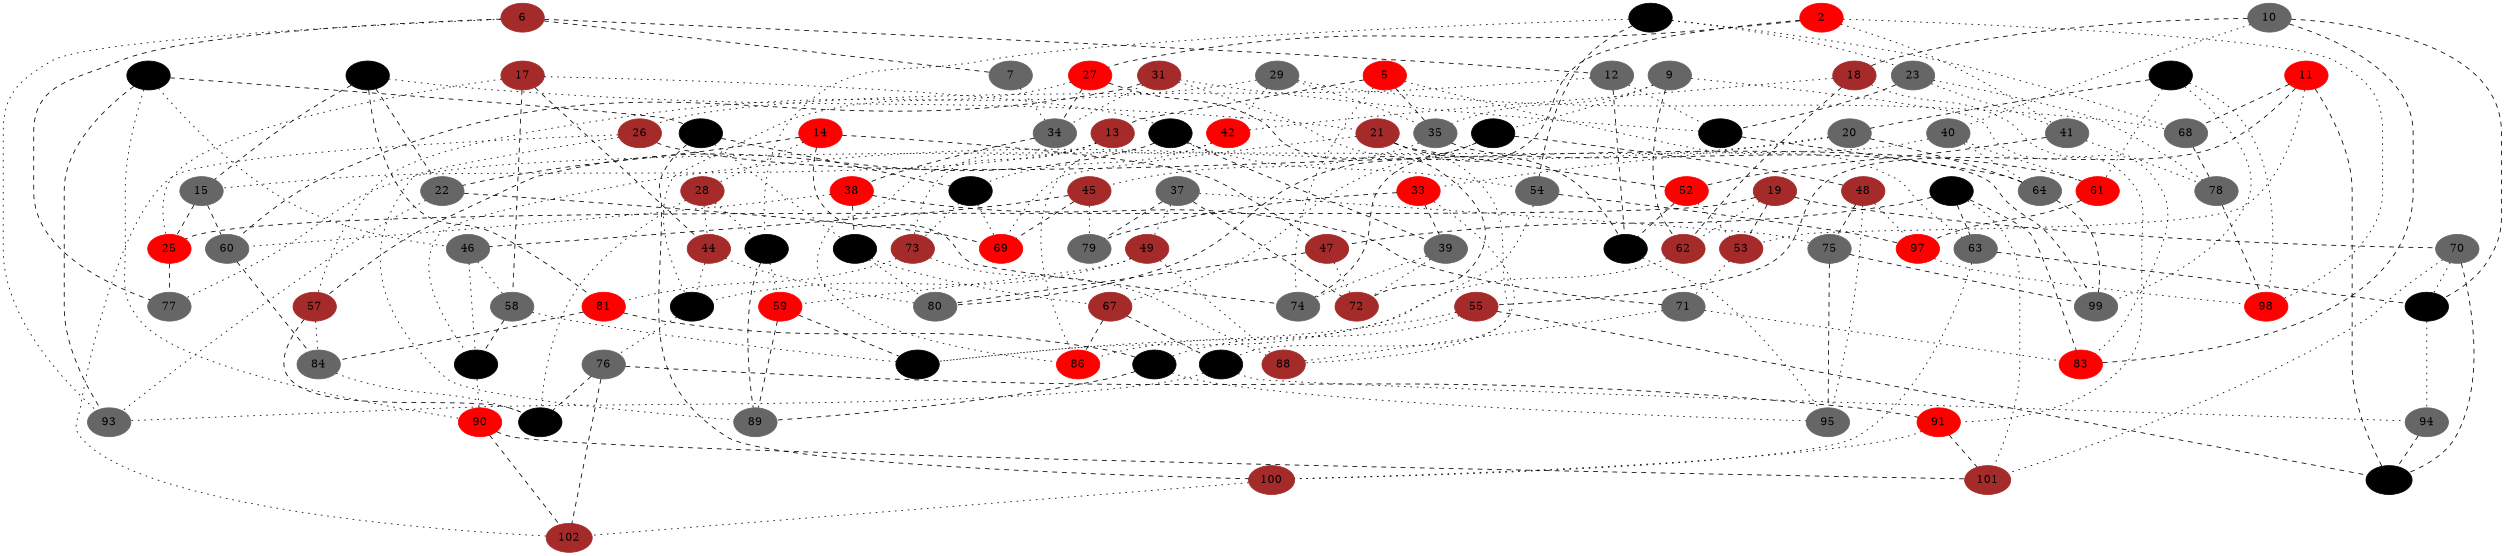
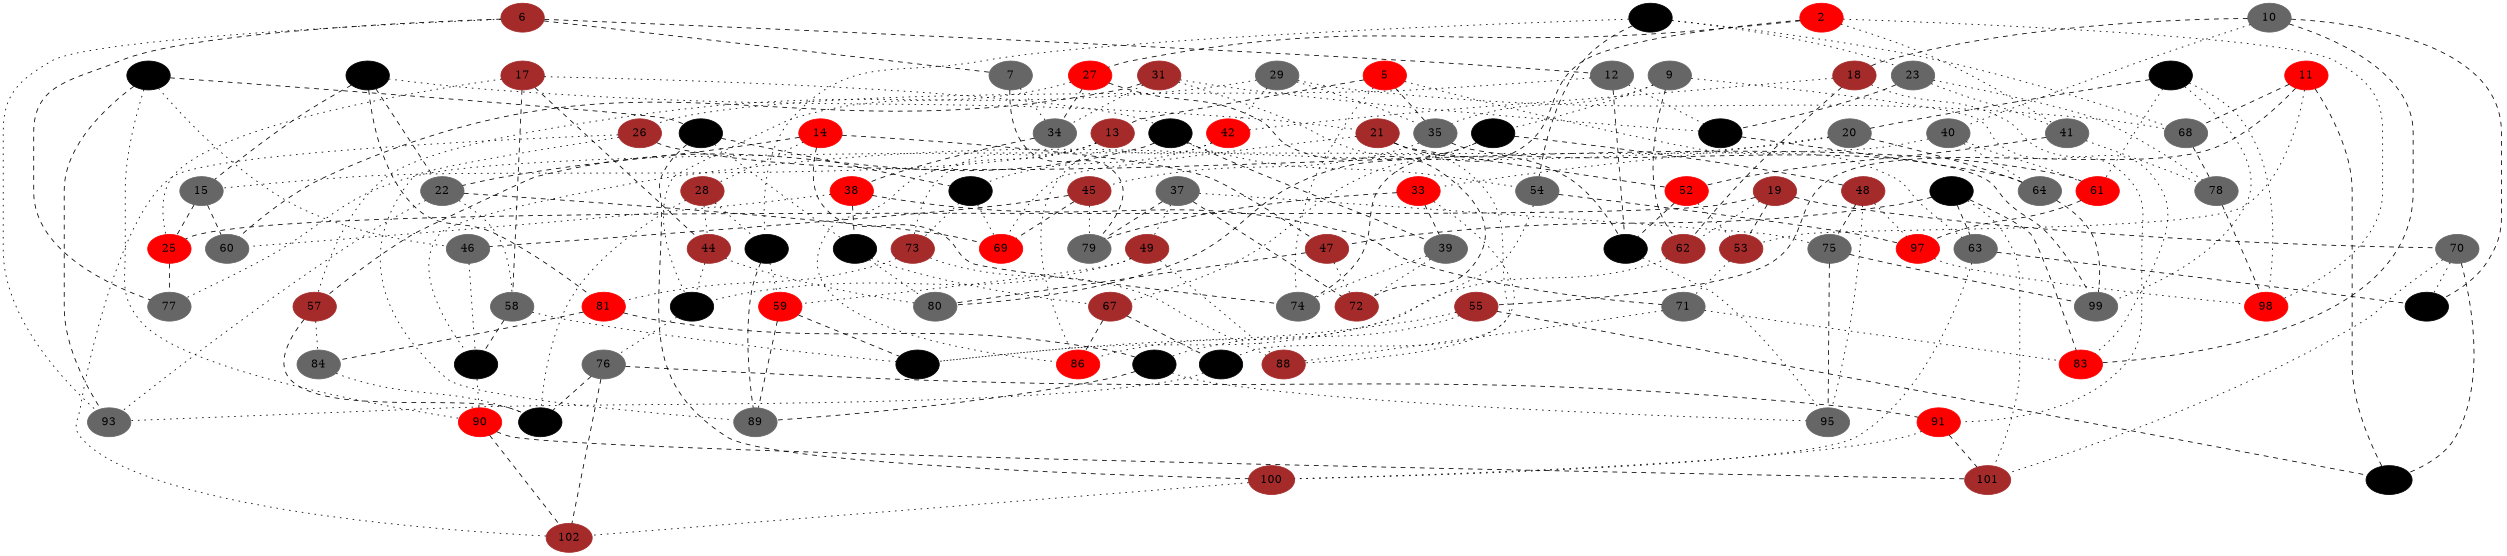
none -> (1117, 175)
(490, 278) -> (505, 251)
(273, 307) -> none
(2427, 422) -> none
